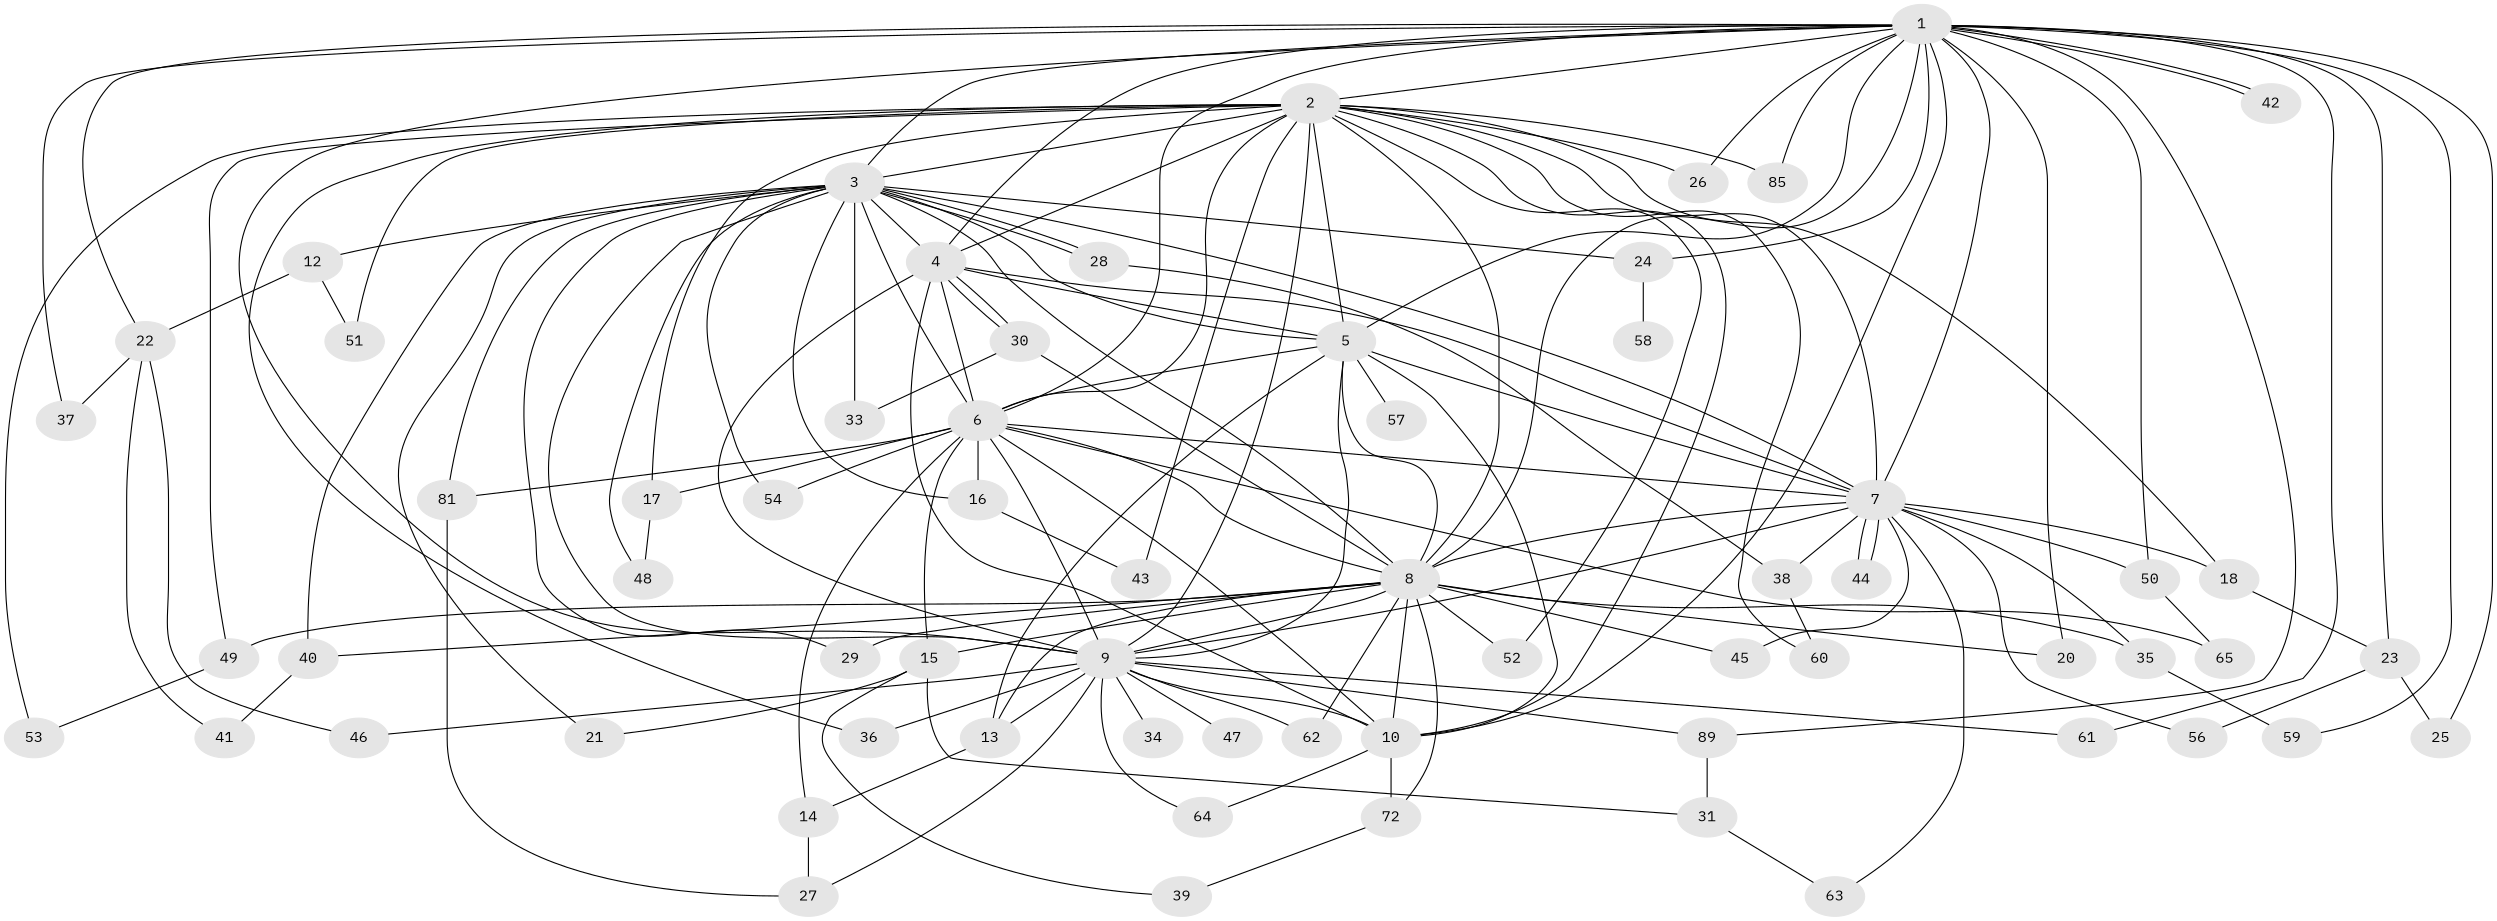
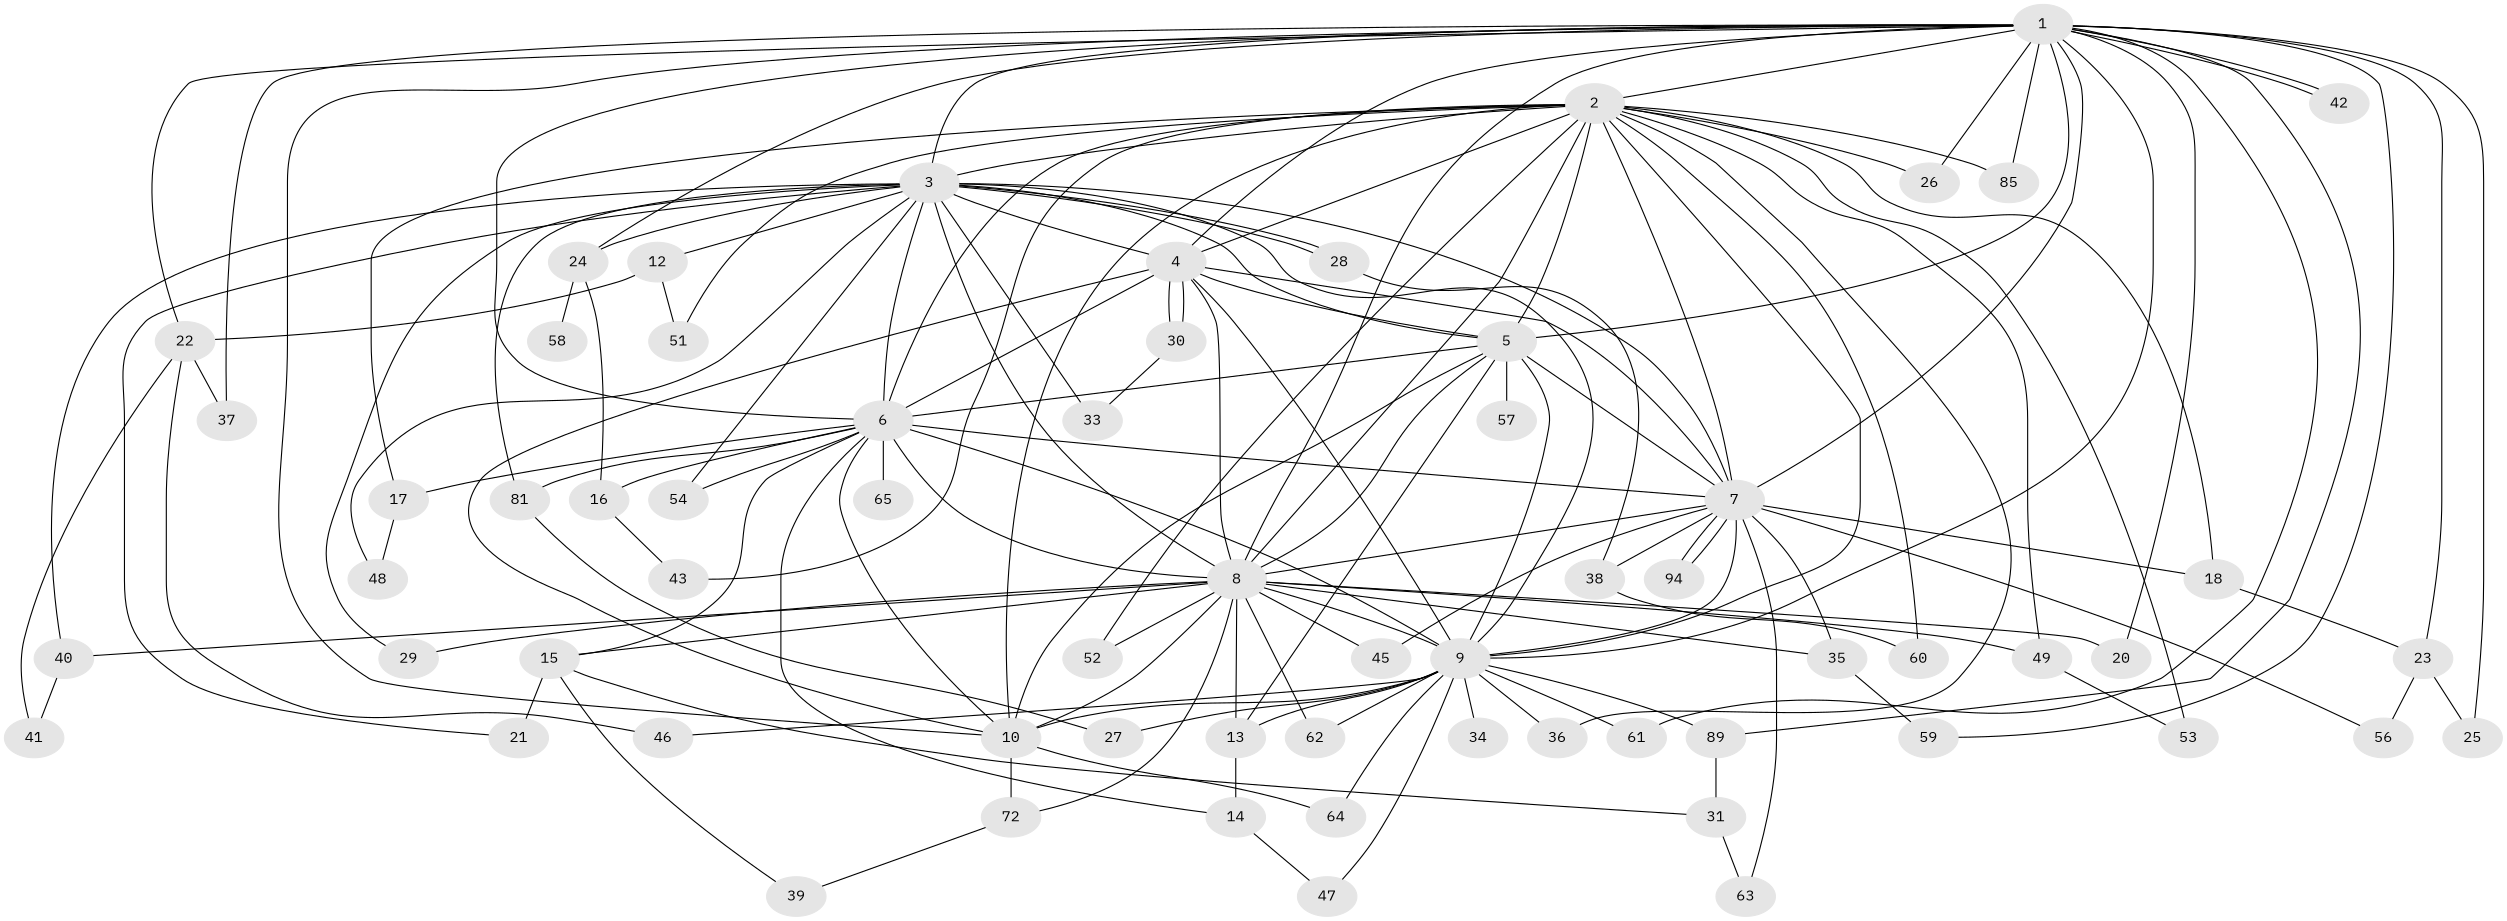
(797, 393) -> (602, 380)
(1215, 460) -> (1220, 417)
(1861, 579) -> (1674, 579)
(2150, 579) -> none
(808, 857) -> (1282, 857)
